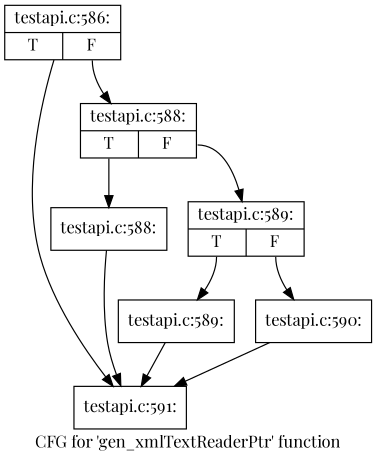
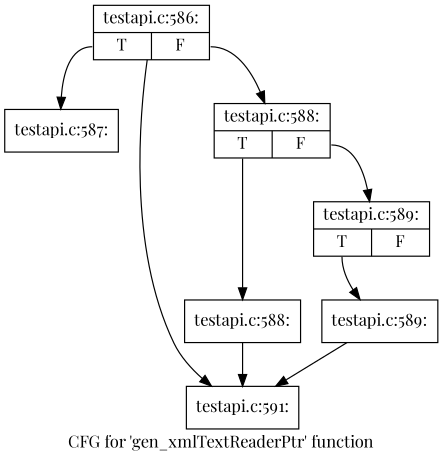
none -> (62, 131)
(314, 321) -> none
